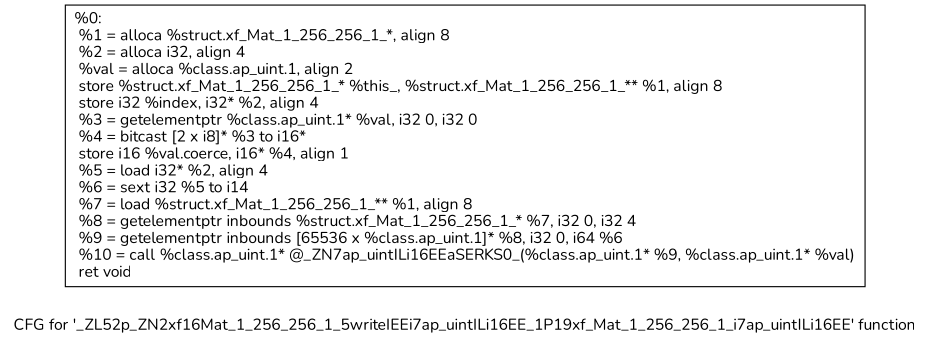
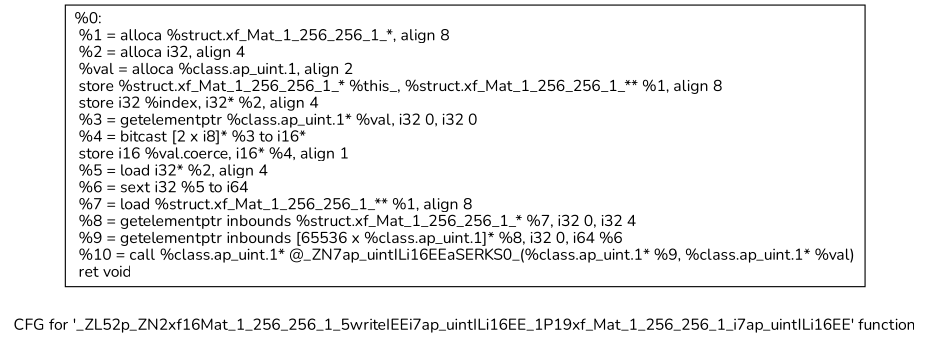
(162, 188) -> (162, 188)
